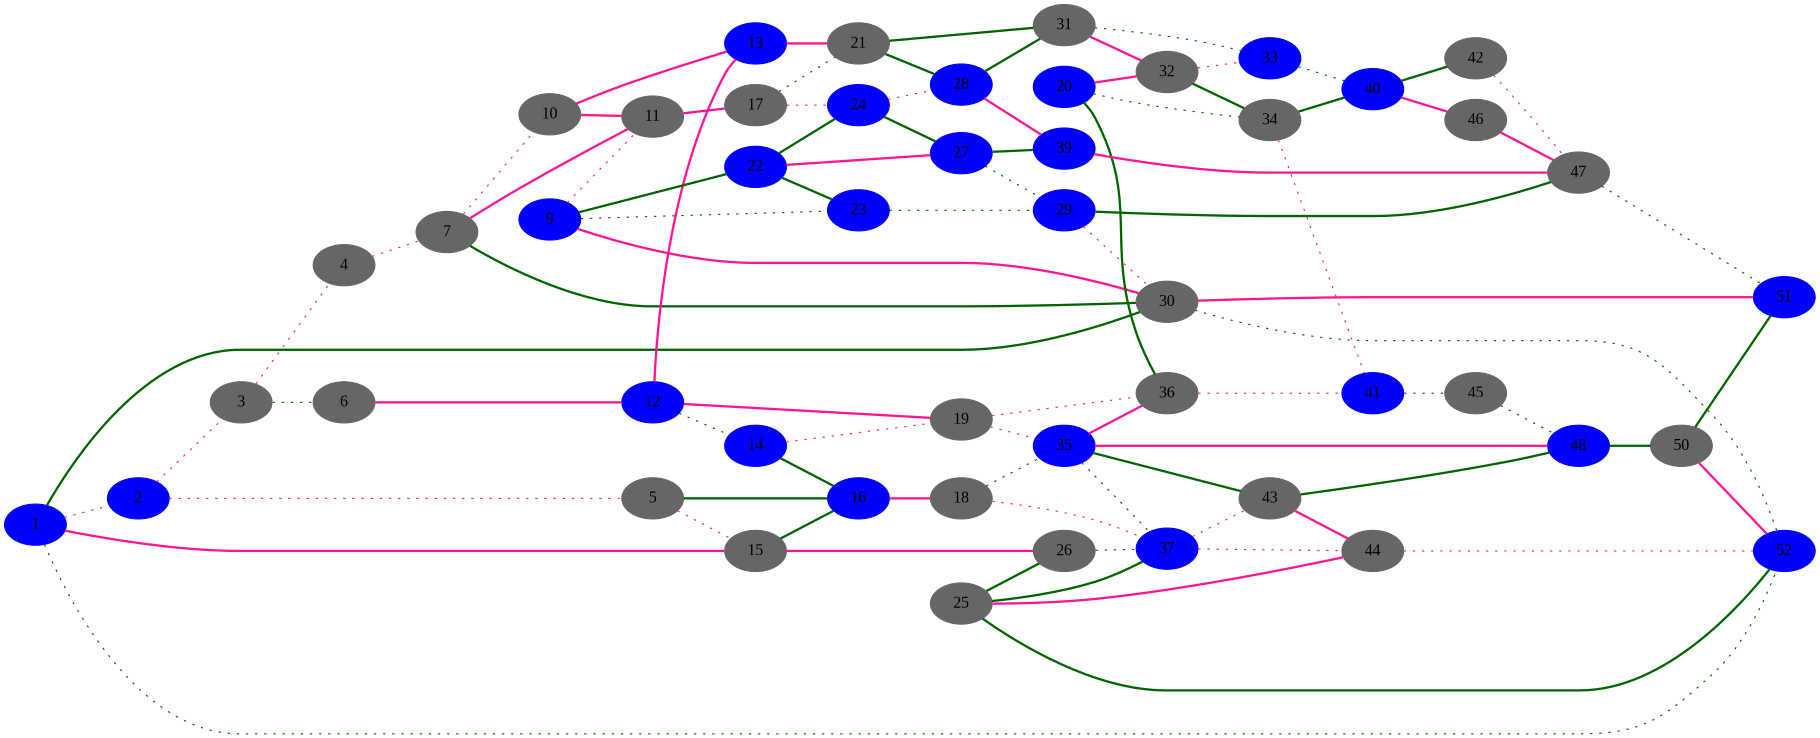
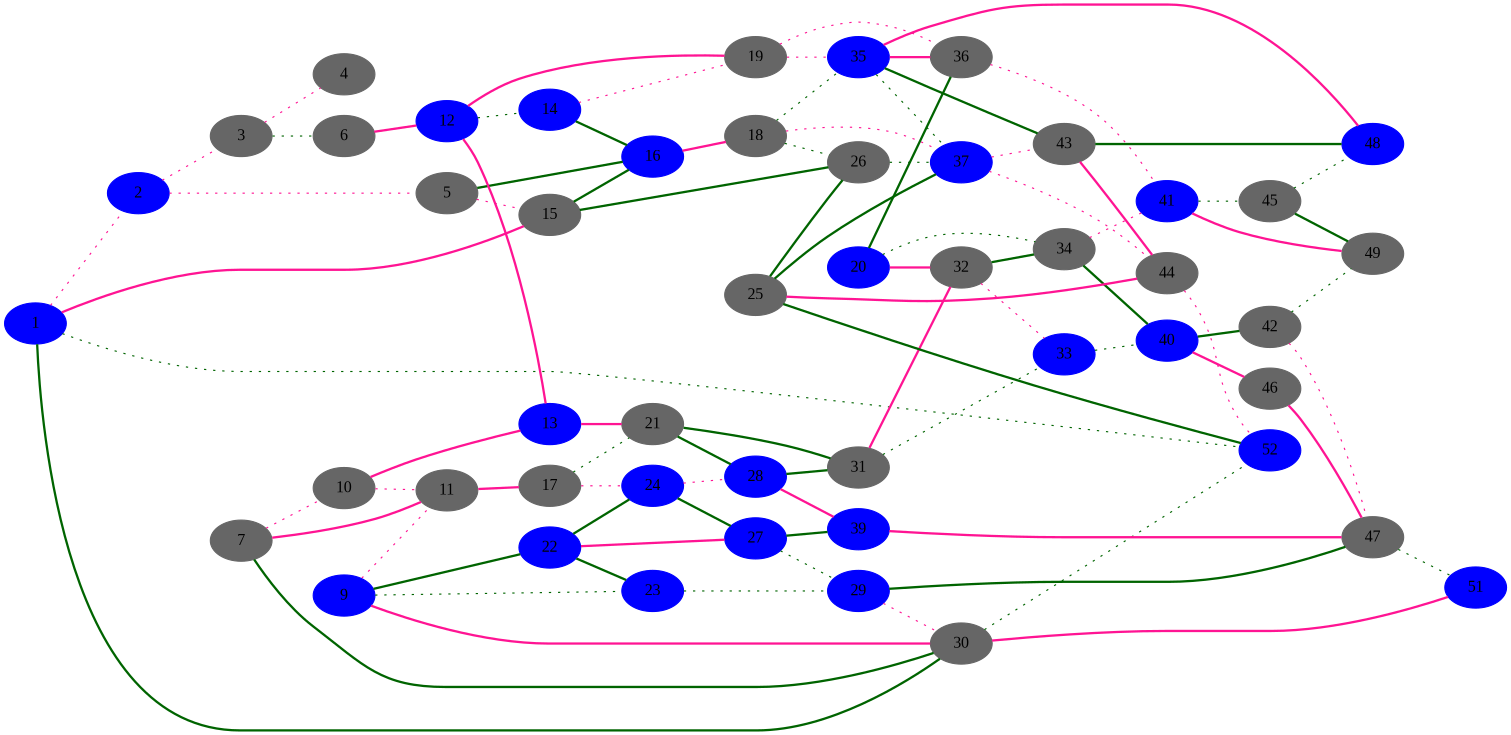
(601, 115) -> (396, 489)
none -> (807, 149)
(395, 249) -> none
none -> (1373, 254)
(1681, 446) -> none
(910, 551) -> (704, 189)
